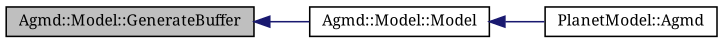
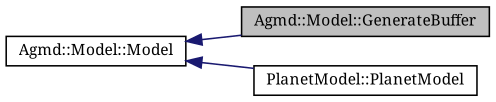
(290, 22) -> (222, 37)
(631, 22) -> (365, 81)
